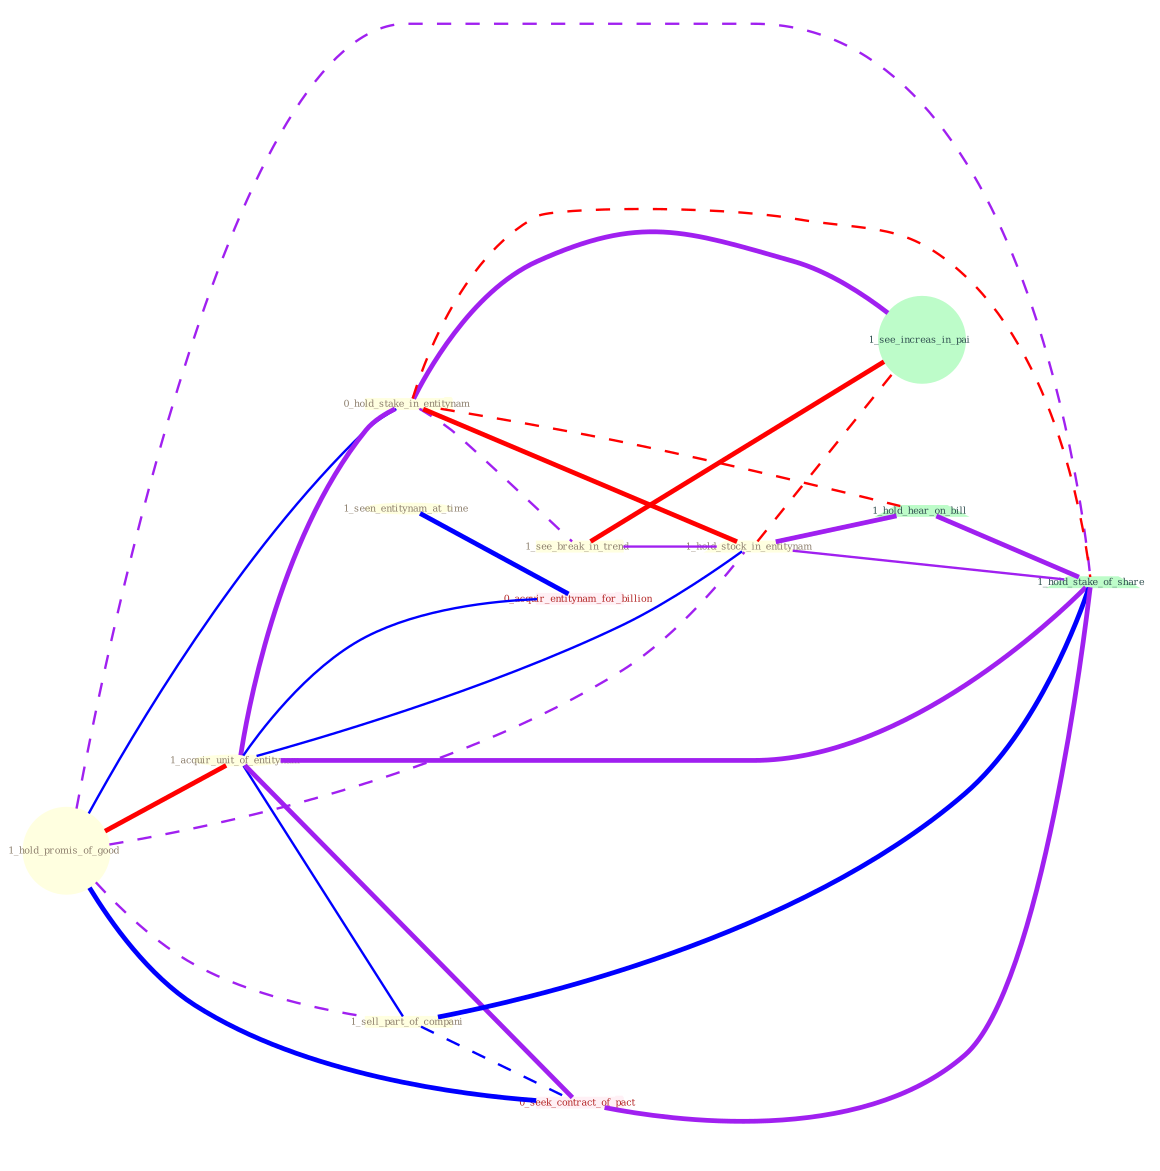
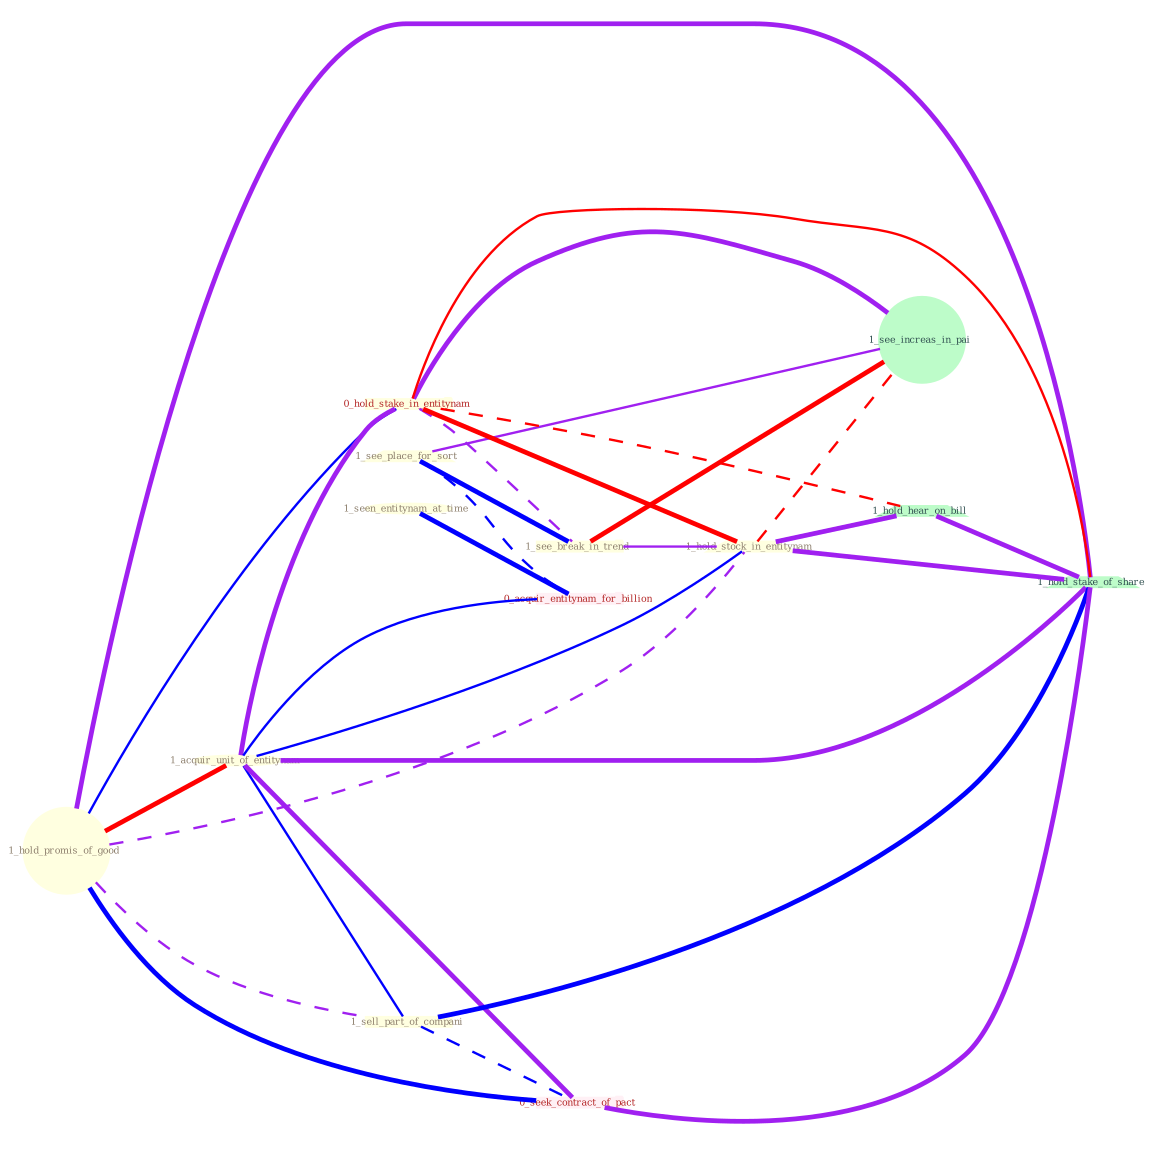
(490, 24) -> (490, 24)
(810, 221) -> (810, 221)
(409, 404) -> (409, 404)
none -> (409, 456)
(928, 565) -> (928, 565)
